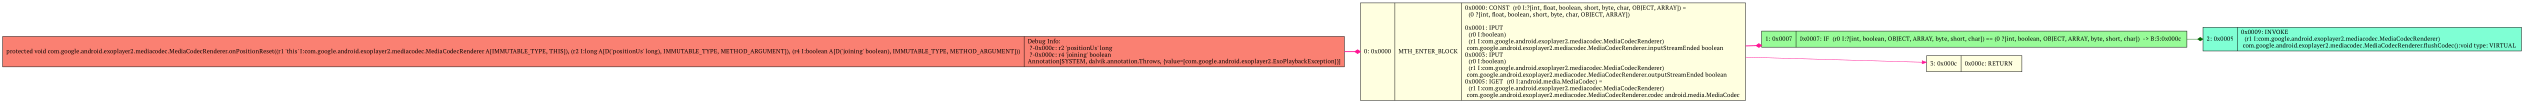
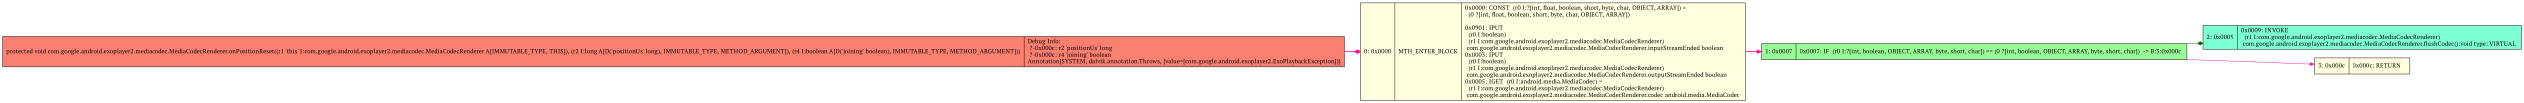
(1486, 28) -> (1486, 28)
(1751, 46) -> (1751, 52)
(1834, 60) -> (2248, 62)
